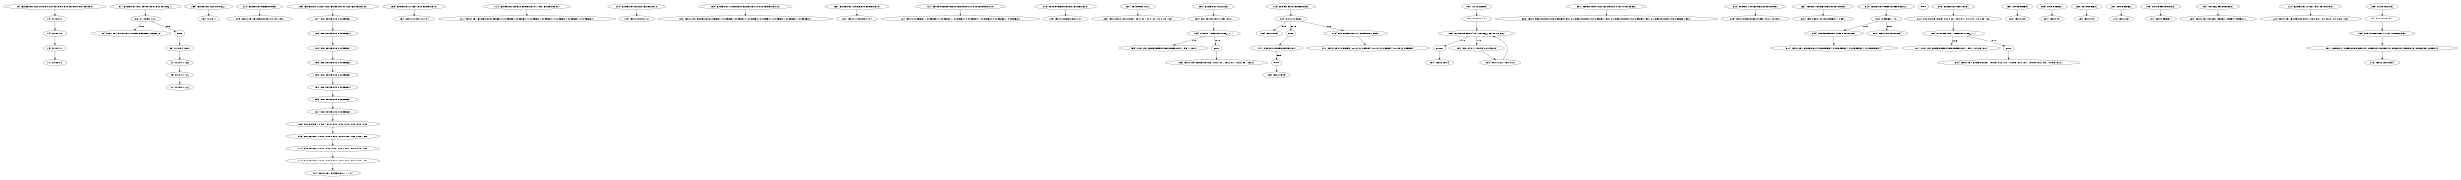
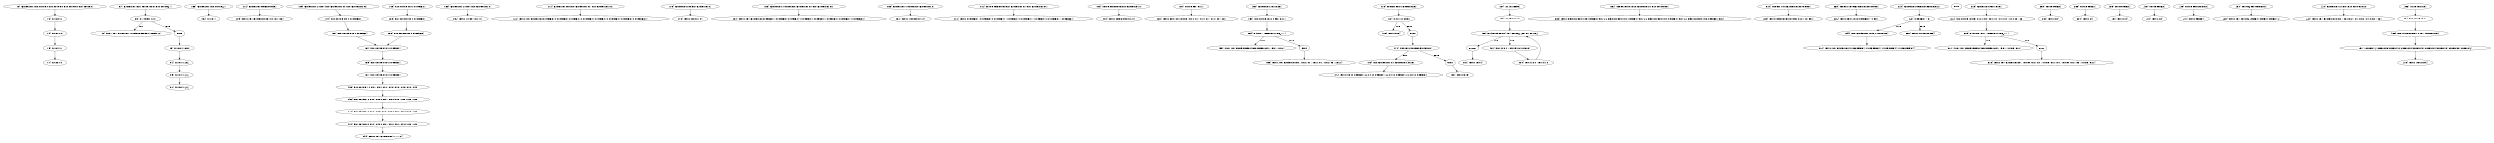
(1606, 7) -> (1640, 7)
(1321, 26) -> (1403, 55)
(333, 40) -> (365, 40)
